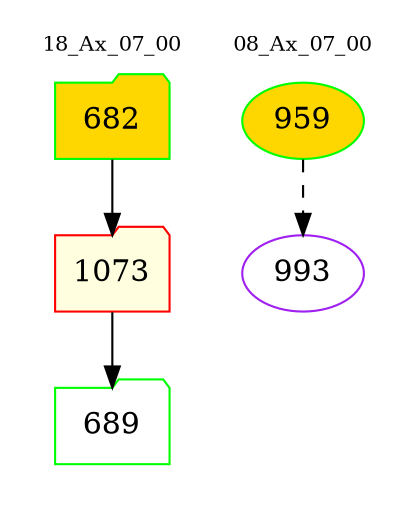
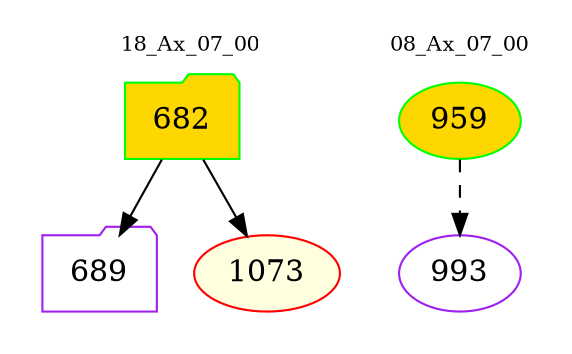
(112, 273) -> (267, 273)
(112, 339) -> (146, 188)
(112, 426) -> (100, 273)
